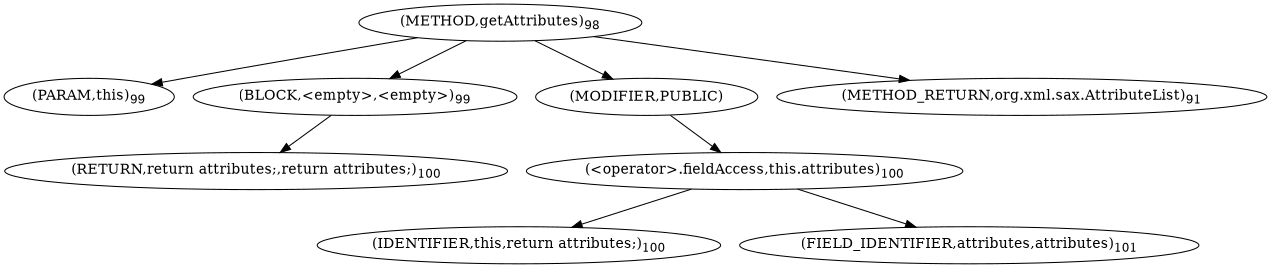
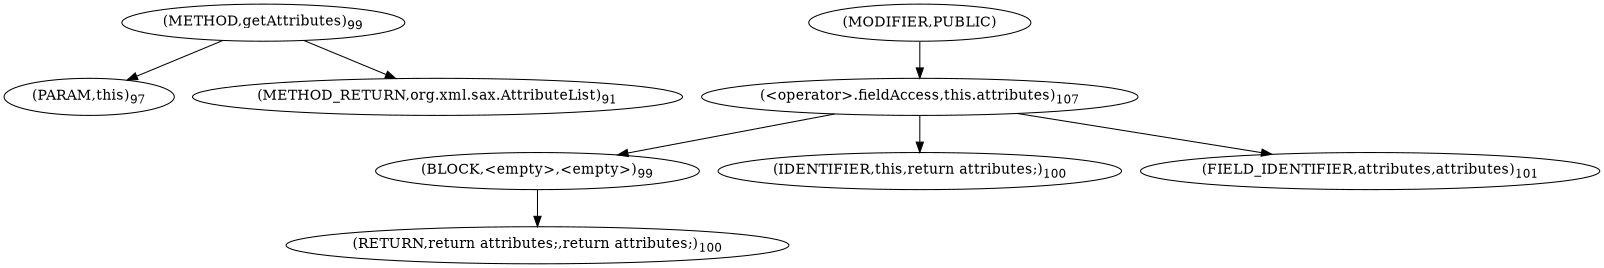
(593, 21) -> (356, 21)
(432, 57) -> (731, 133)
(569, 58) -> none
(138, 95) -> (138, 95)
(893, 170) -> (1068, 95)
